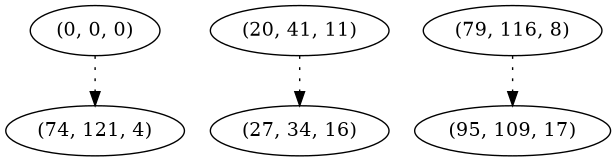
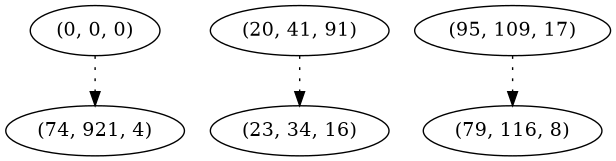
(300, 31) -> (300, 31)
(513, 74) -> (513, 74)
(95, 131) -> (95, 131)
(300, 131) -> (300, 131)
